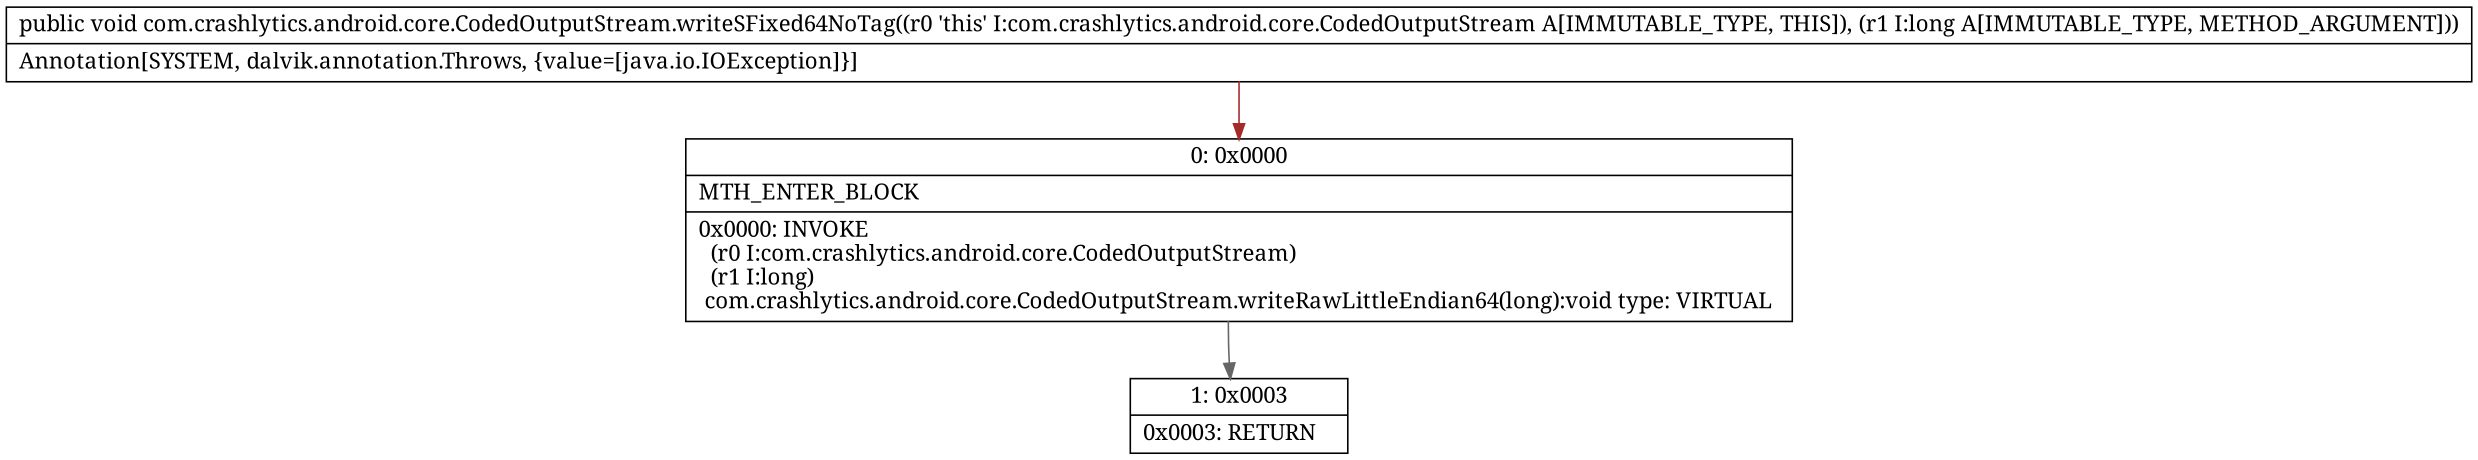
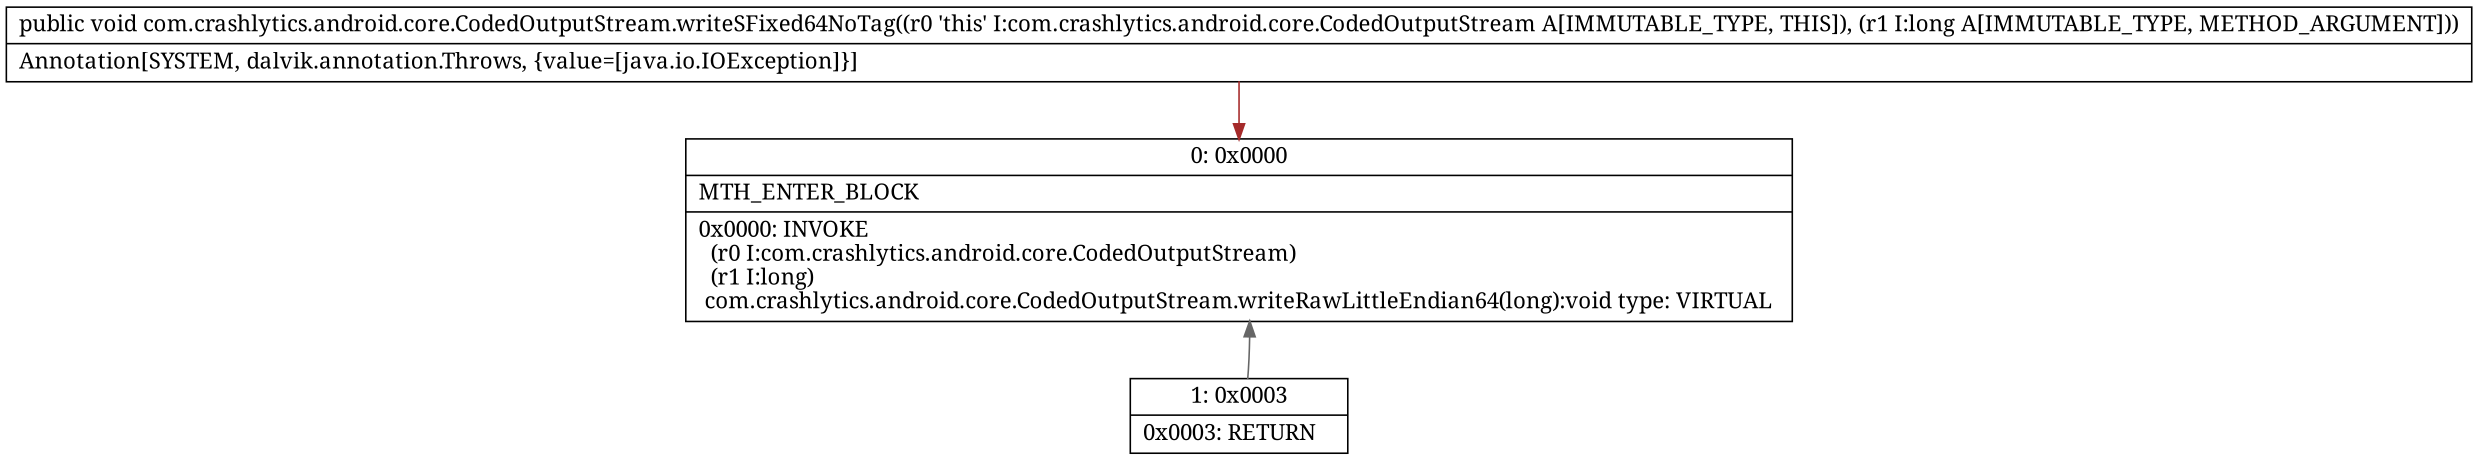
(1229, 342) -> (1249, 358)
